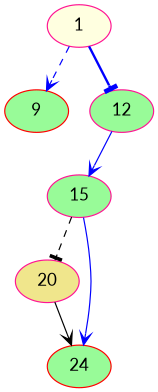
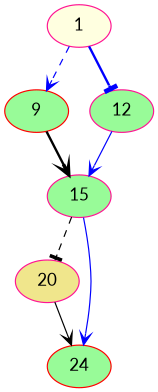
none -> (55, 148)
